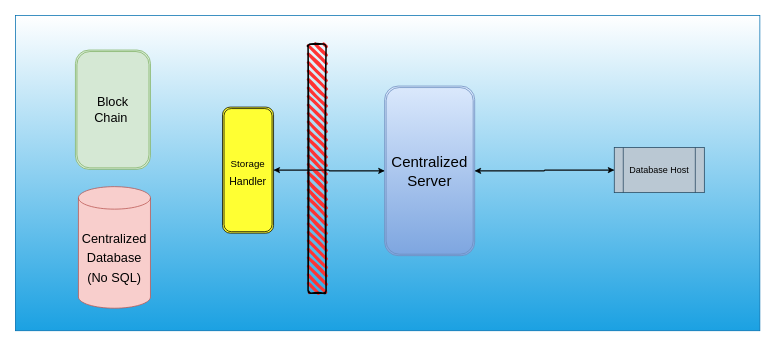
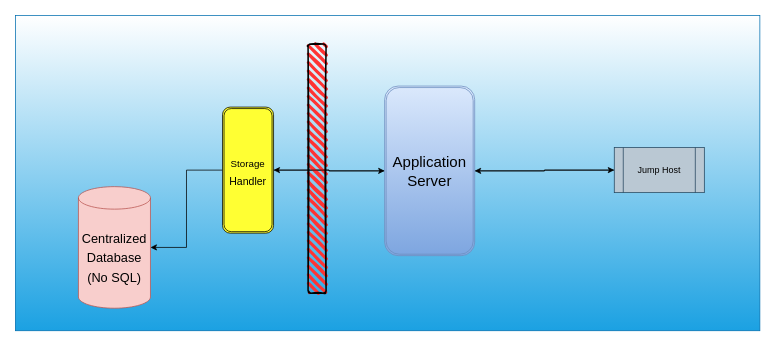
(113, 110) -> none
(659, 170) -> (659, 170)
(429, 171) -> (429, 171)
none -> (186, 223)
